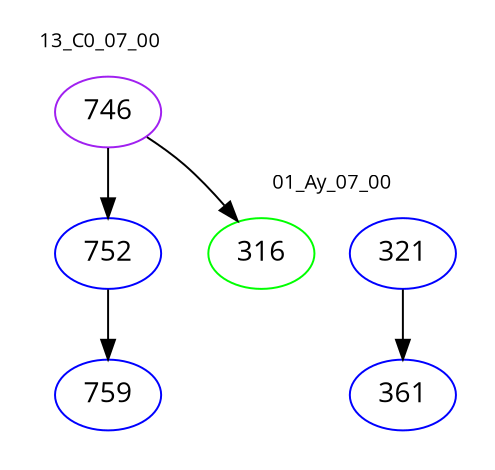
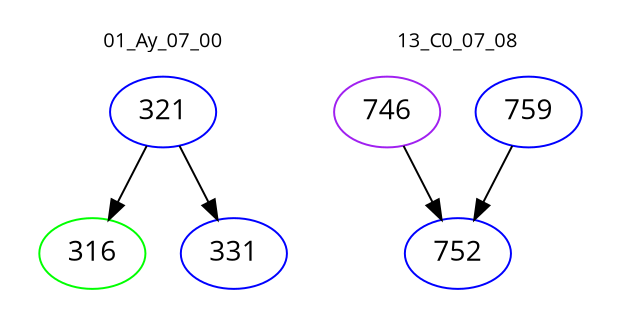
(100, 42) -> (458, 42)
(205, 184) -> (132, 174)
(108, 315) -> (498, 174)
(403, 395) -> (234, 254)
